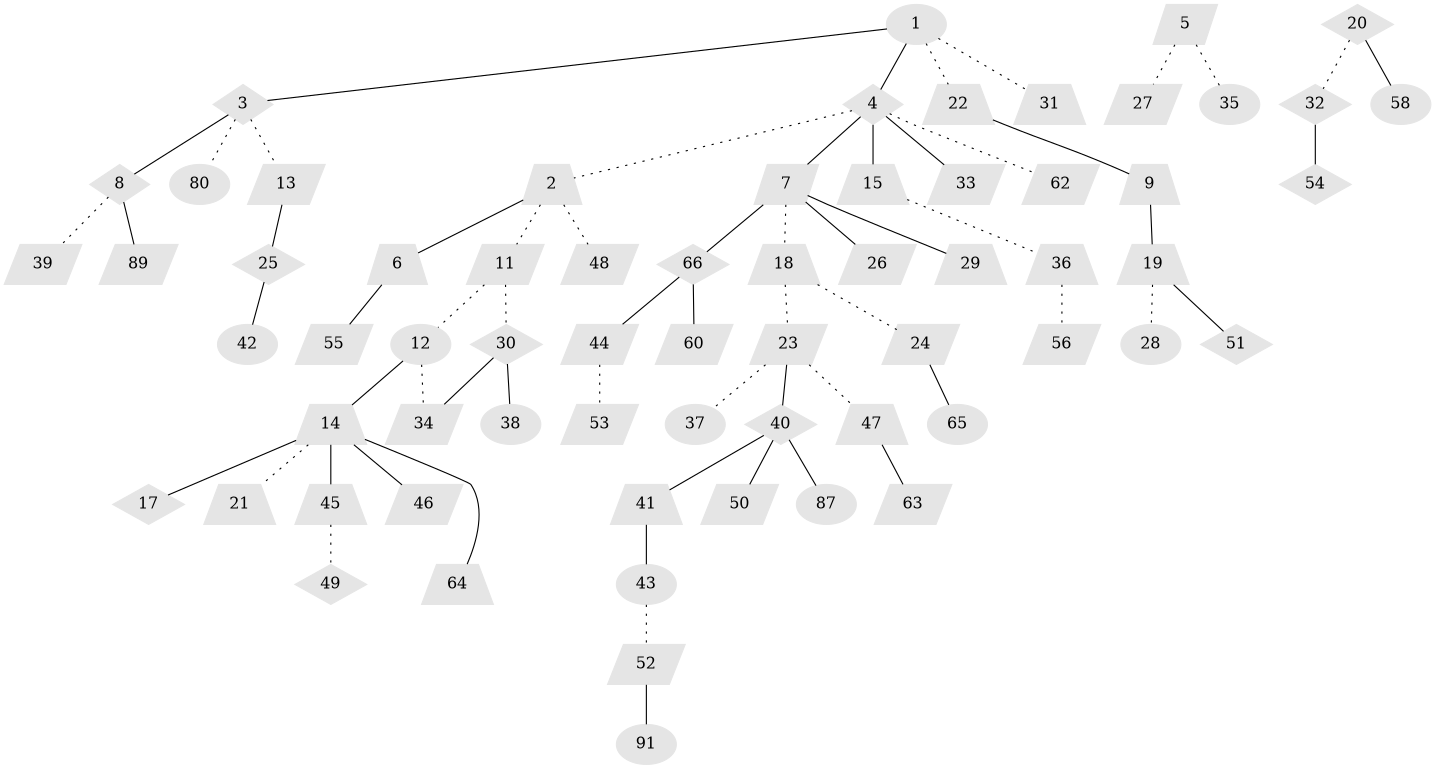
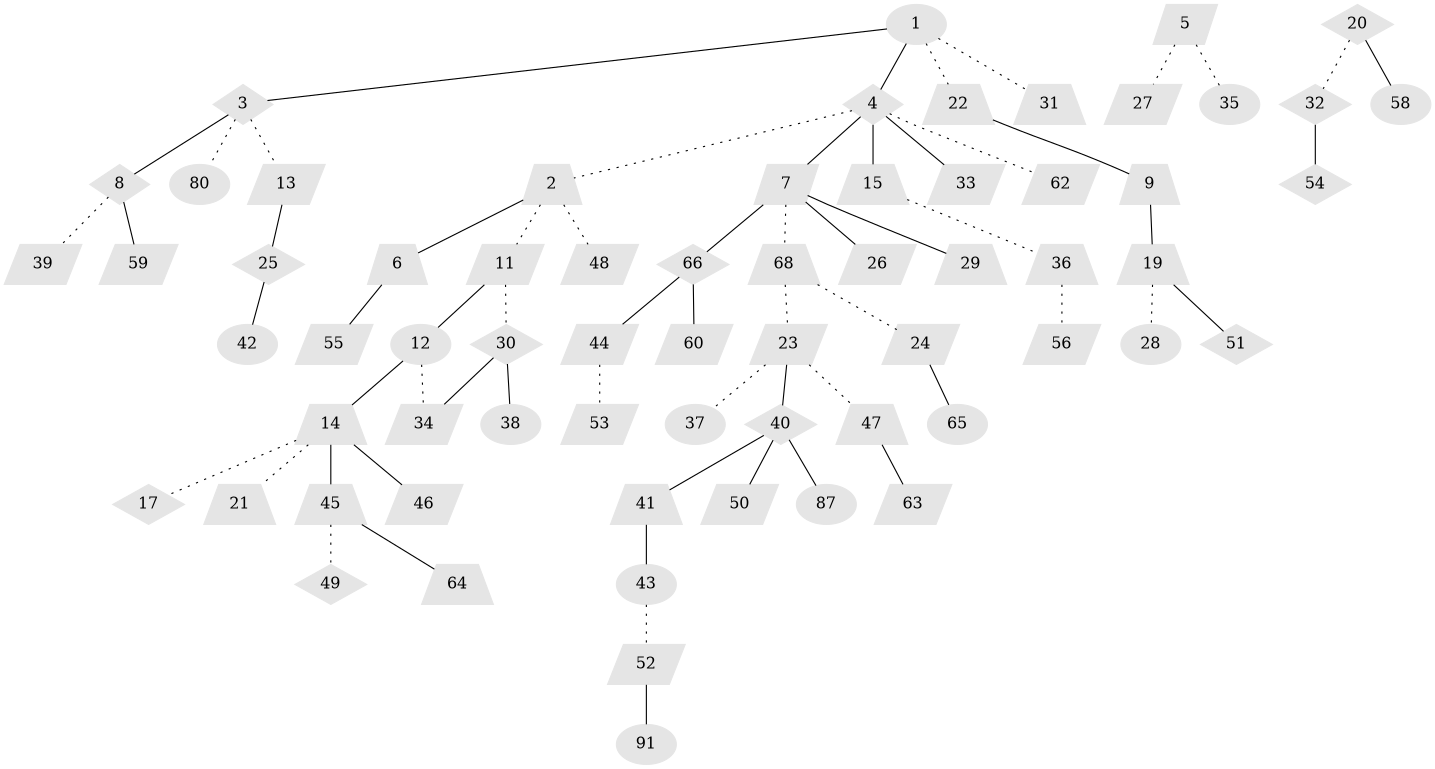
(139, 264) -> (139, 264)
(784, 264) -> (784, 264)
(461, 306) -> (461, 306)
(232, 468) -> (232, 468)
(456, 477) -> (398, 547)
